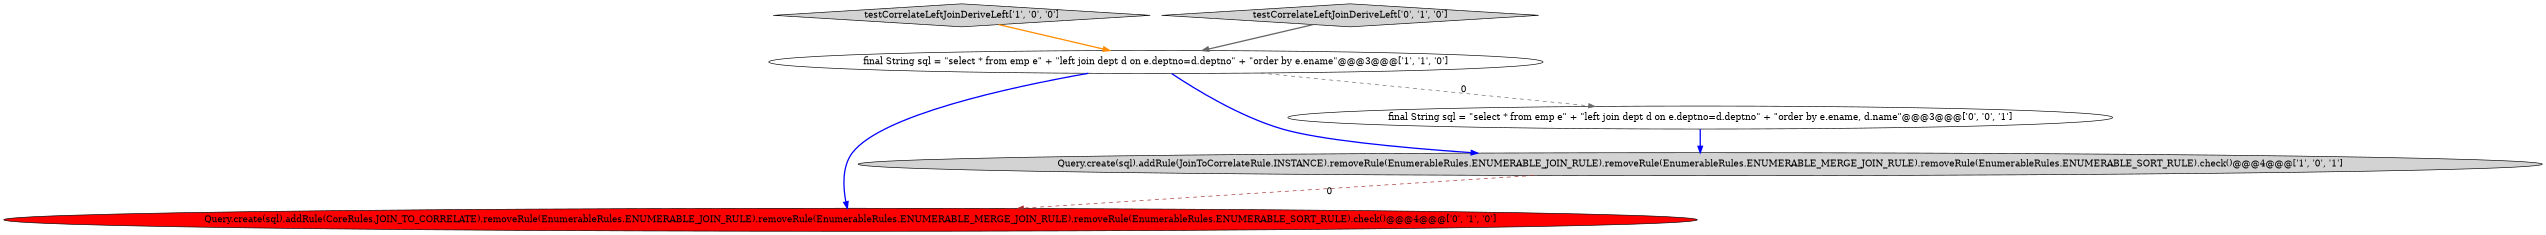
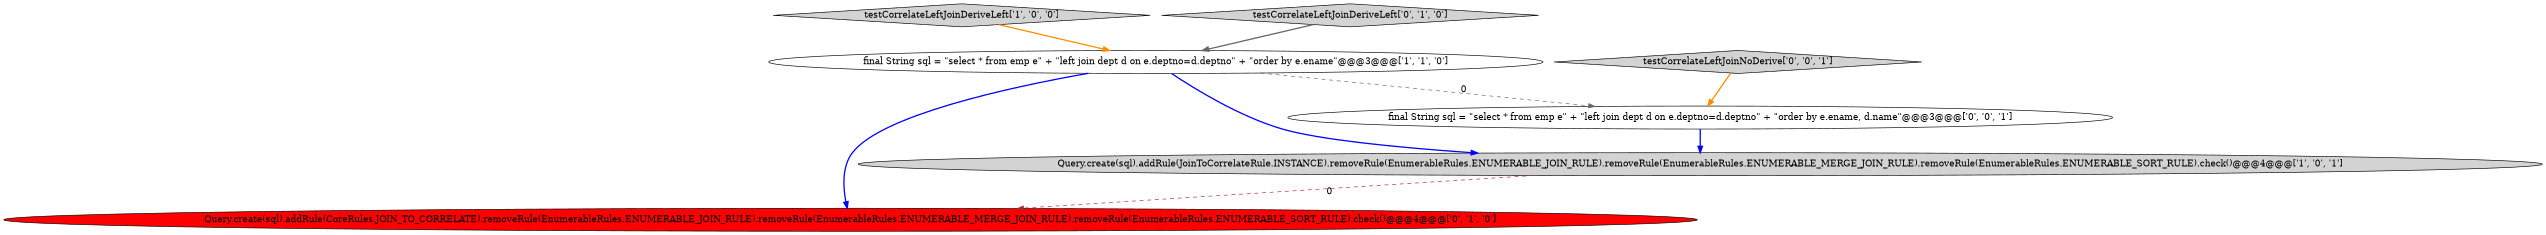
none -> (1738, 62)
